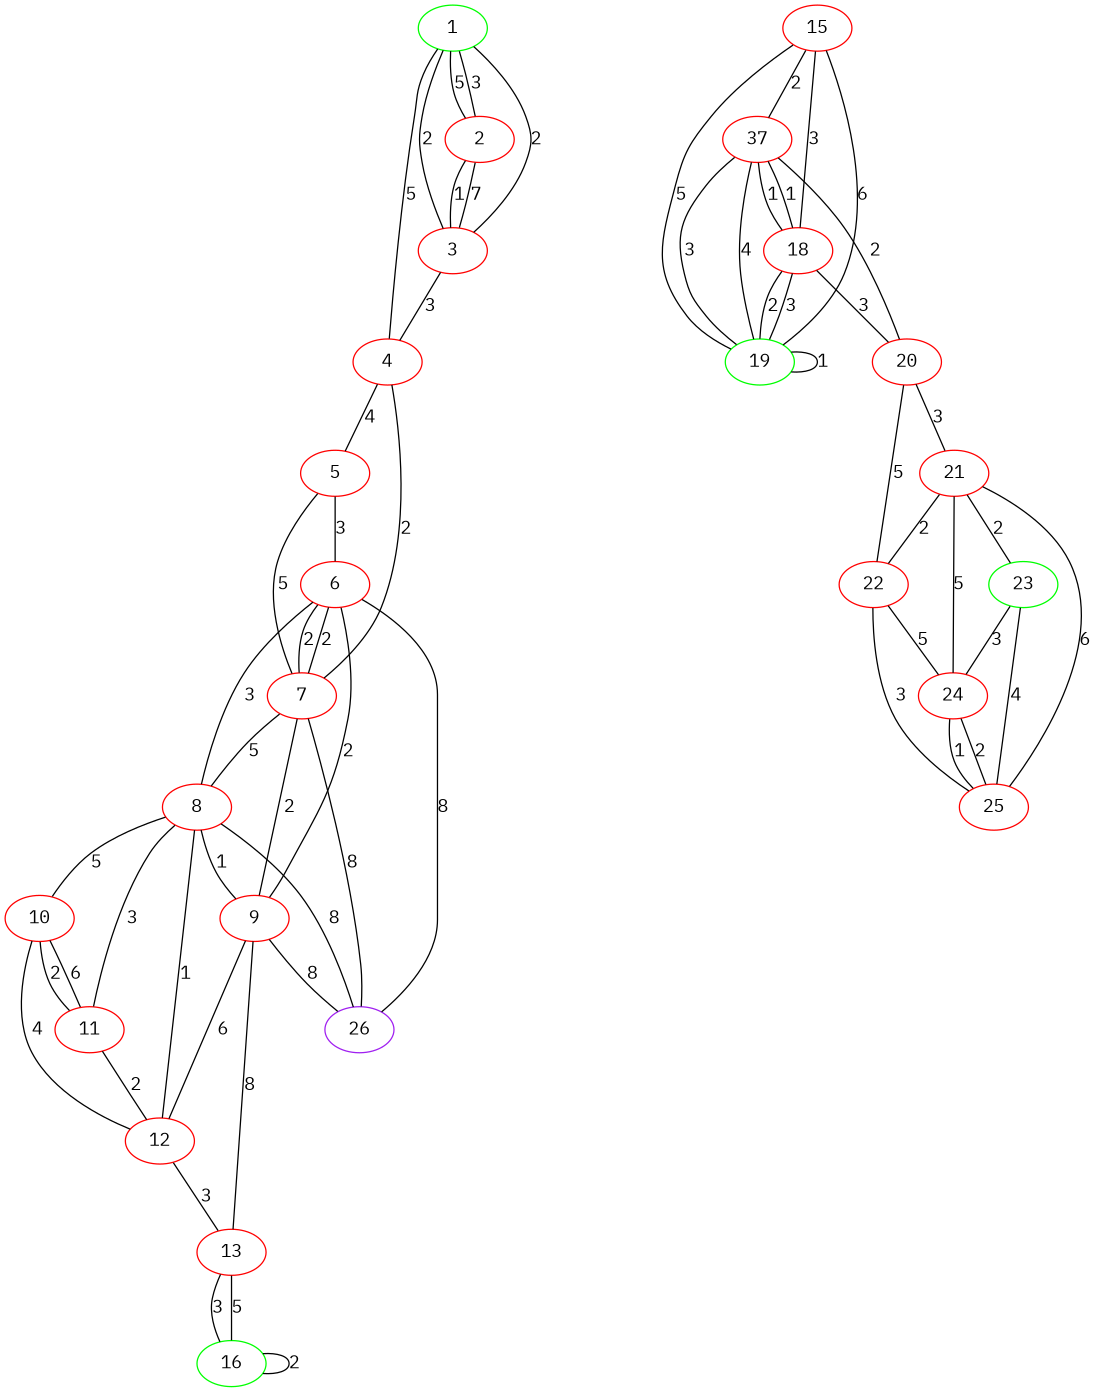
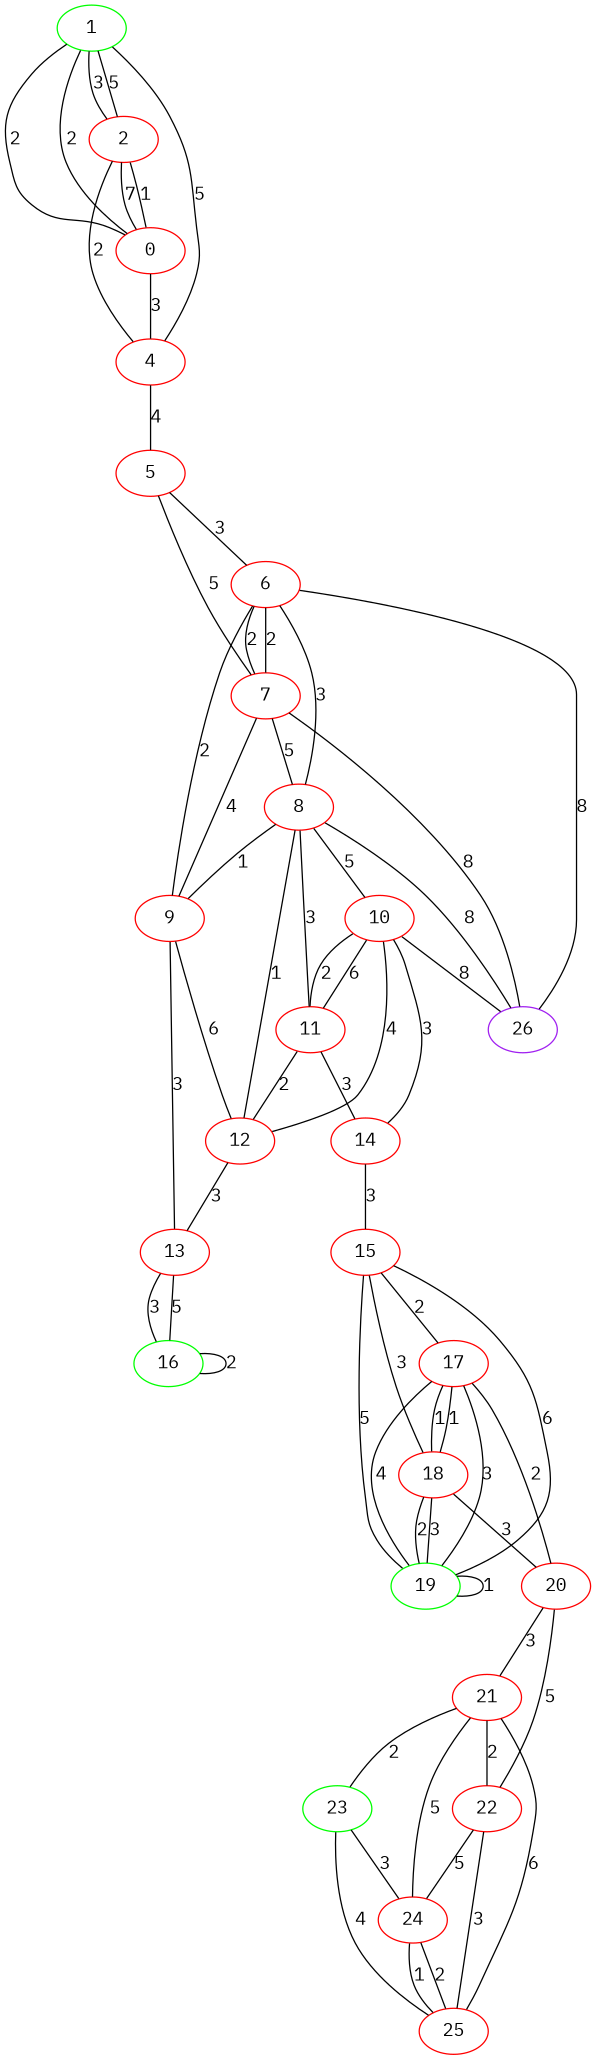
(757, 139) -> (454, 1364)
(453, 251) -> (151, 251)
(397, 543) -> (90, 255)
(290, 807) -> (232, 807)
(301, 978) -> (451, 974)
(250, 1085) -> (178, 1085)
none -> (365, 1141)
